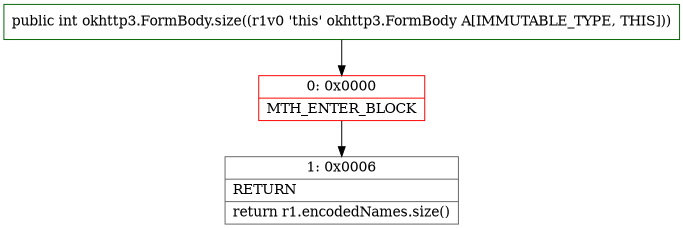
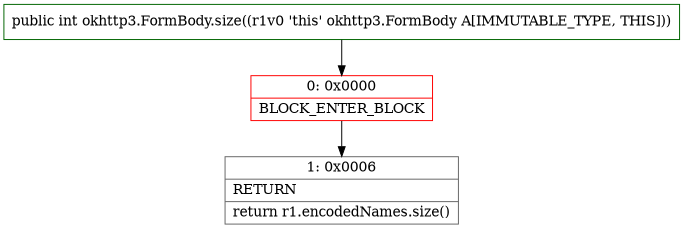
(342, 109) -> (342, 109)
